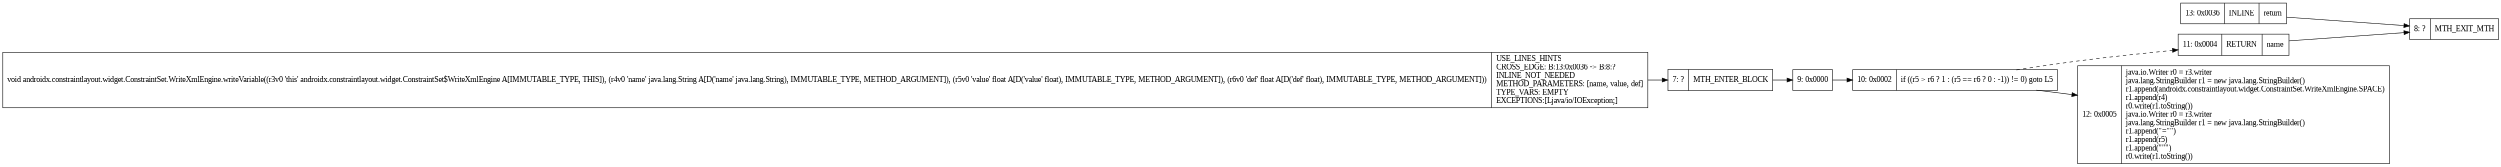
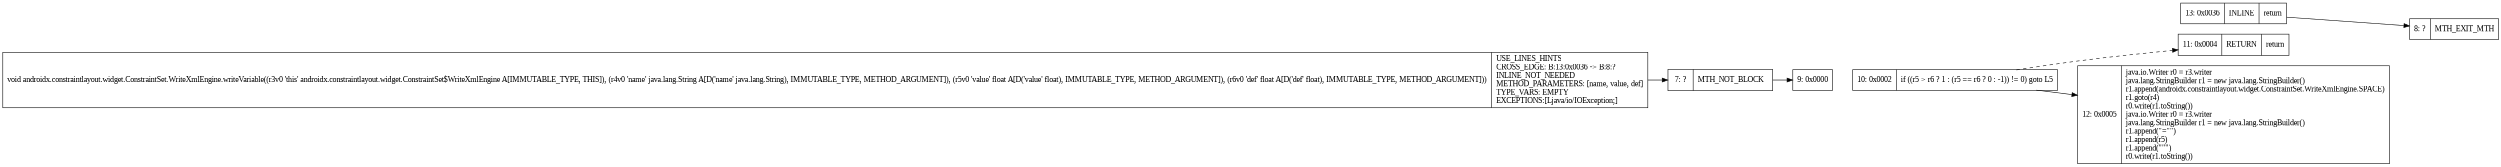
(2347, 37) -> none
(2275, 44) -> (2275, 44)
(1731, 80) -> (1731, 80)
(1840, 80) -> none
(2147, 98) -> (2143, 98)
